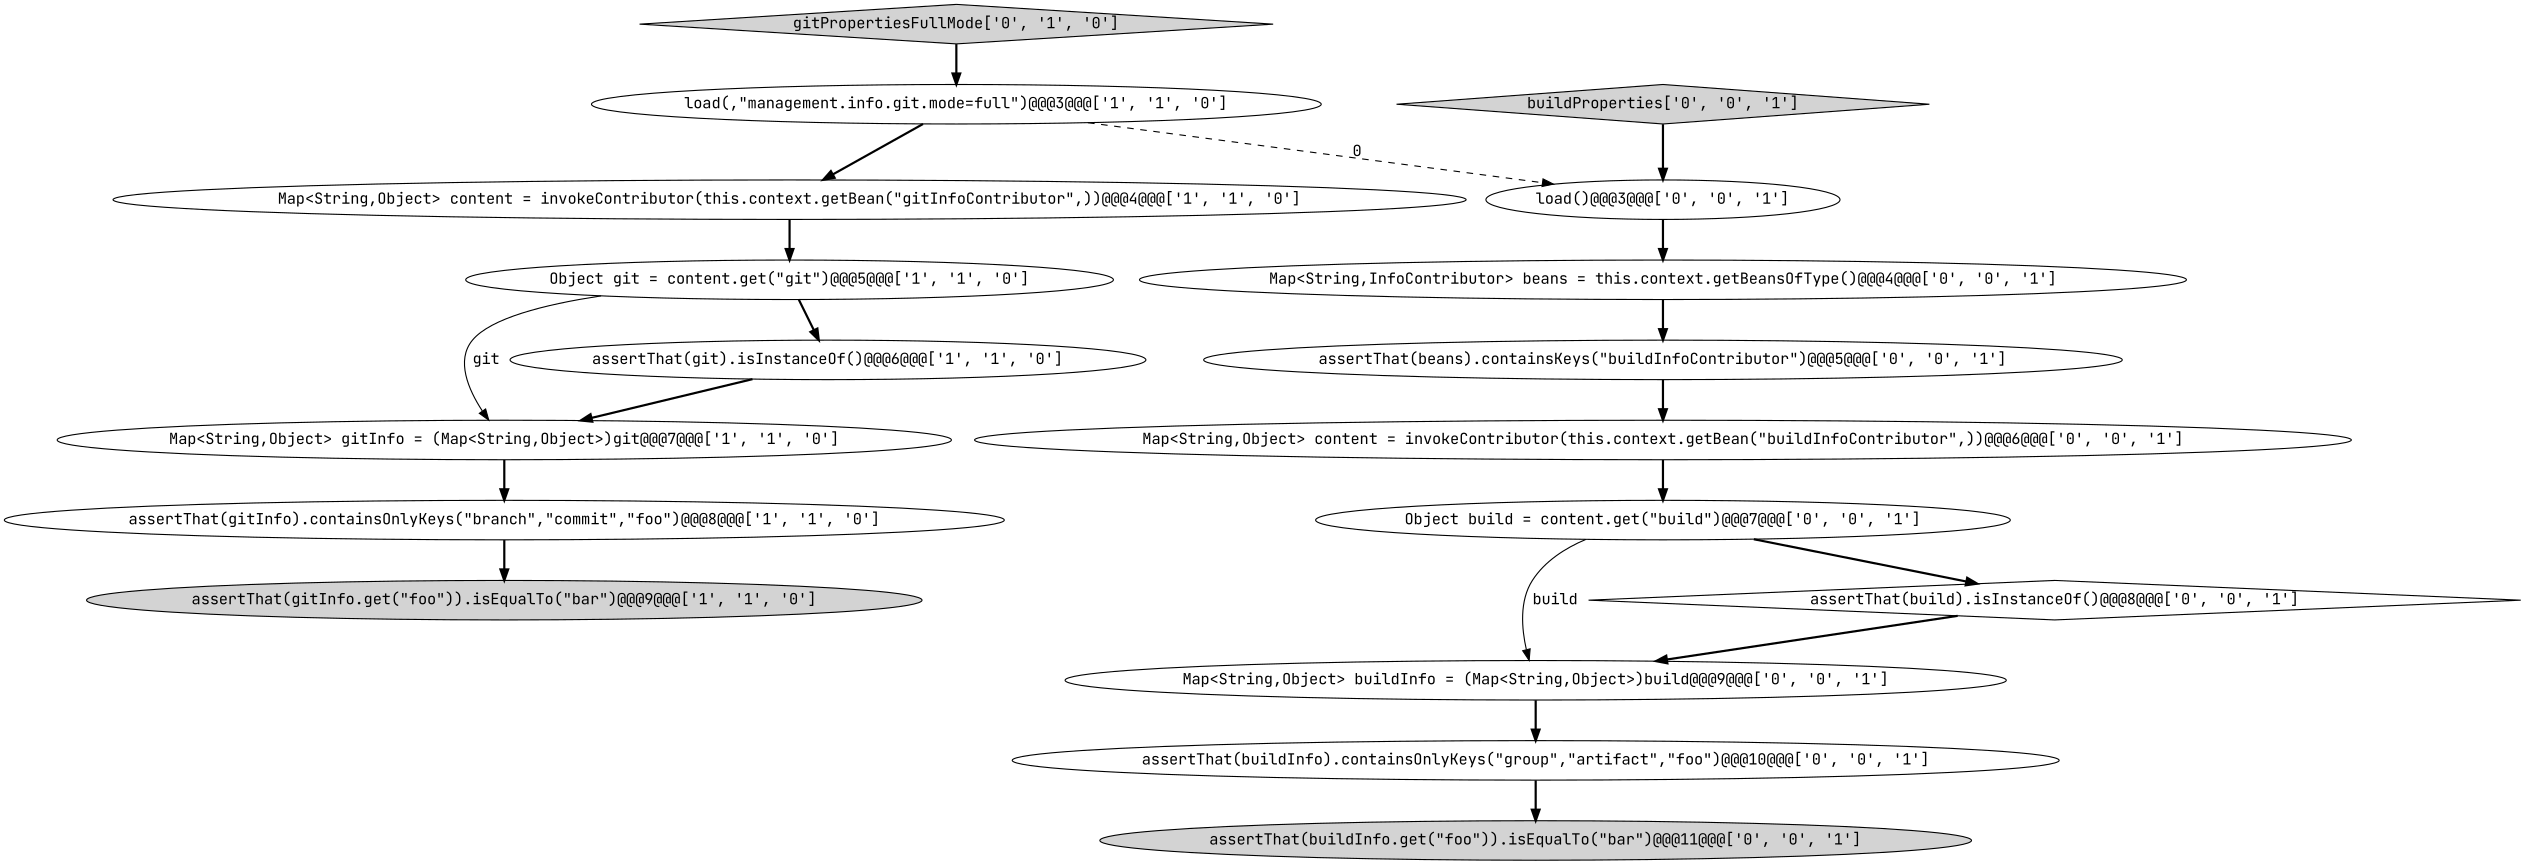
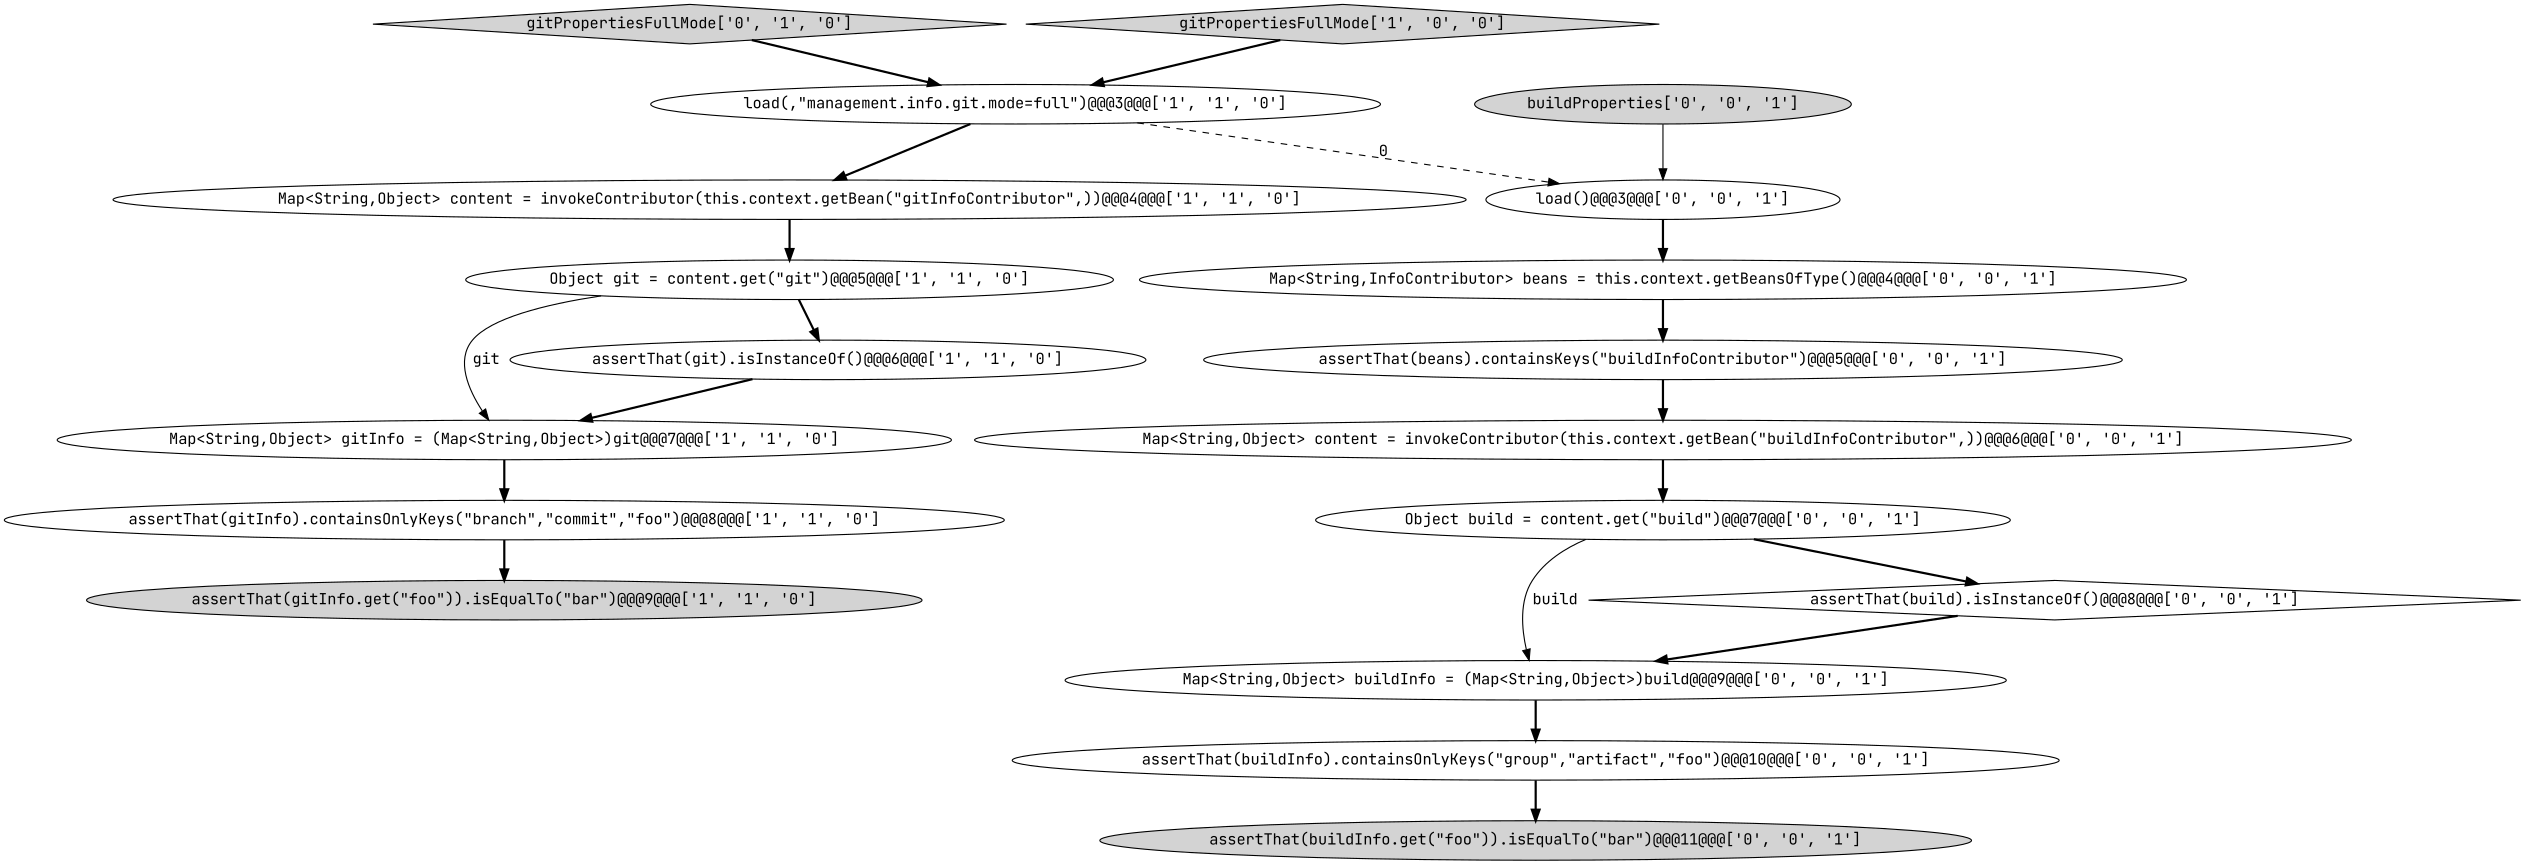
none -> (1343, 24)
(1663, 104) -> (1663, 104)
(1663, 146) -> (1663, 146)
